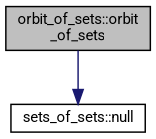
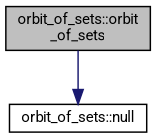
(78, 118) -> (78, 118)
